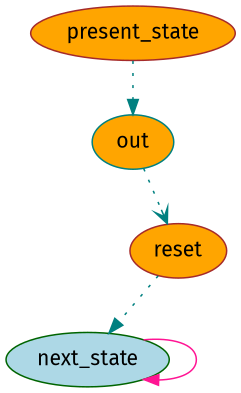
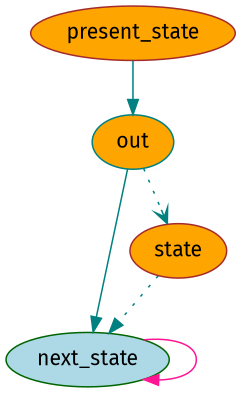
(133, 80) -> (133, 80)
none -> (112, 243)
(178, 251) -> (178, 251)
